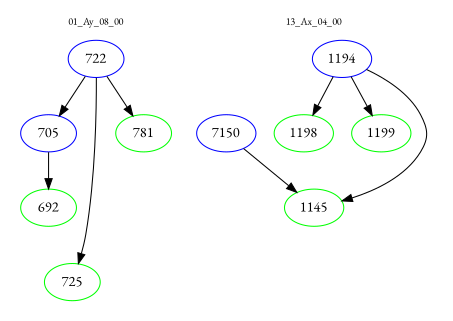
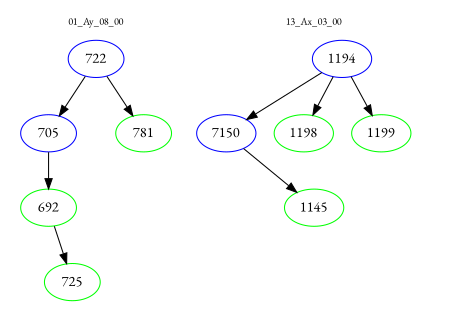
(314, 22) -> (314, 22)
(426, 140) -> (289, 93)
(94, 166) -> (59, 240)
